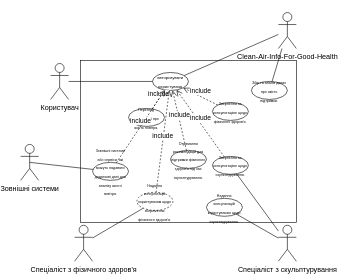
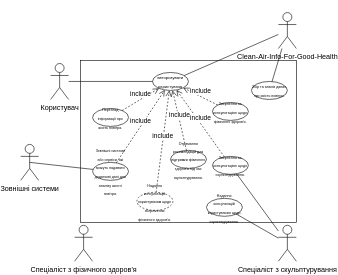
(270, 90) -> (270, 90)
(147, 117) -> (111, 117)
(118, 223) -> none
